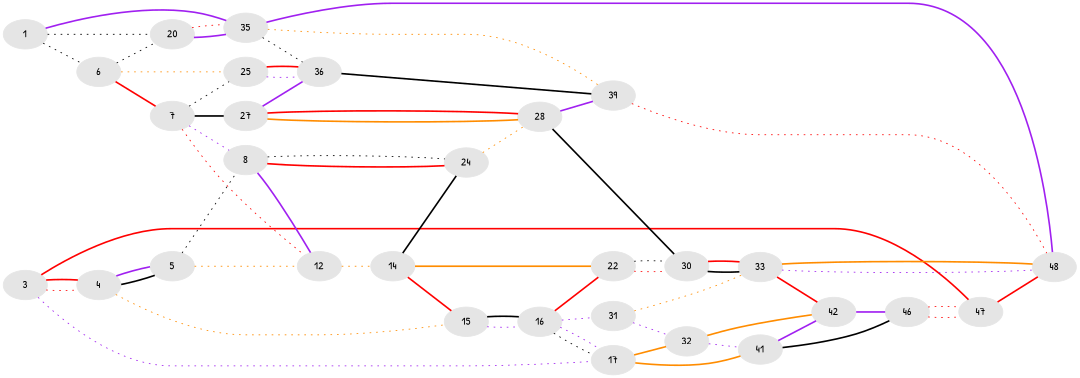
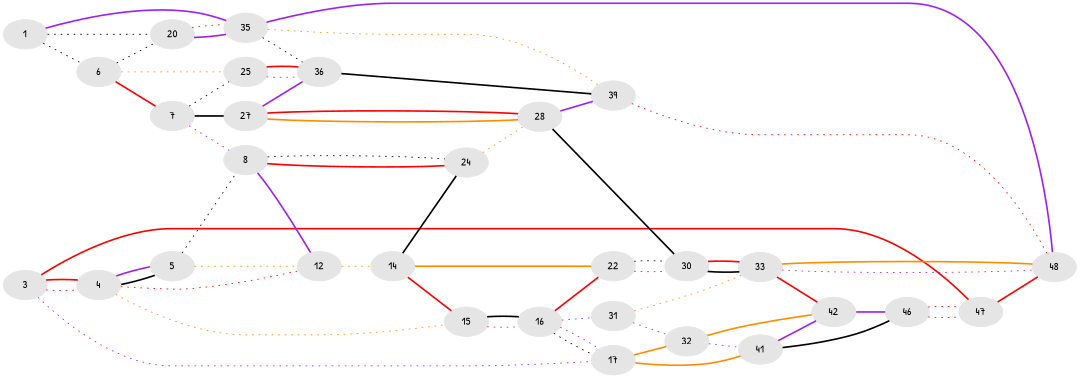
(238, 197) -> (210, 287)
